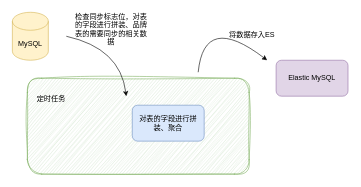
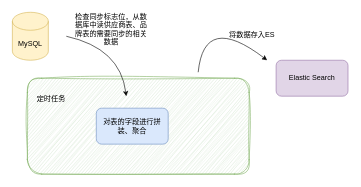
(111, 29) -> (111, 29)
(312, 78) -> (312, 78)
(168, 123) -> (132, 126)
